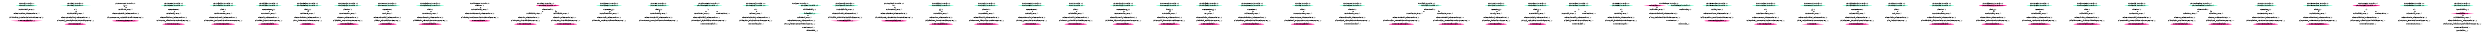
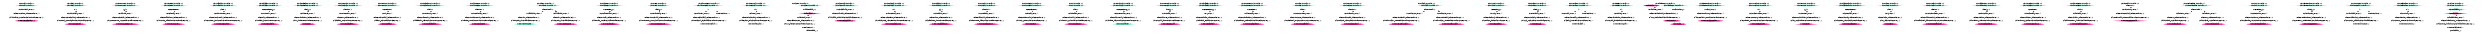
(75, 6) -> (75, 6)
none -> (125, 6)
none -> (480, 6)
(548, 6) -> (548, 6)
none -> (894, 6)
(1655, 6) -> (1652, 6)
(1993, 6) -> (1986, 6)
(2137, 6) -> none
(2366, 6) -> (2360, 6)
(2462, 10) -> (2456, 10)
(810, 14) -> (810, 14)
(27, 21) -> (27, 21)
(845, 21) -> (845, 21)
(1673, 21) -> (1672, 21)
(525, 24) -> (525, 24)
none -> (609, 24)
none -> (659, 24)
(1123, 24) -> (1123, 24)
(1352, 24) -> (1352, 24)
(1684, 24) -> (1678, 24)
none -> (1890, 24)
(2137, 24) -> (2130, 21)
